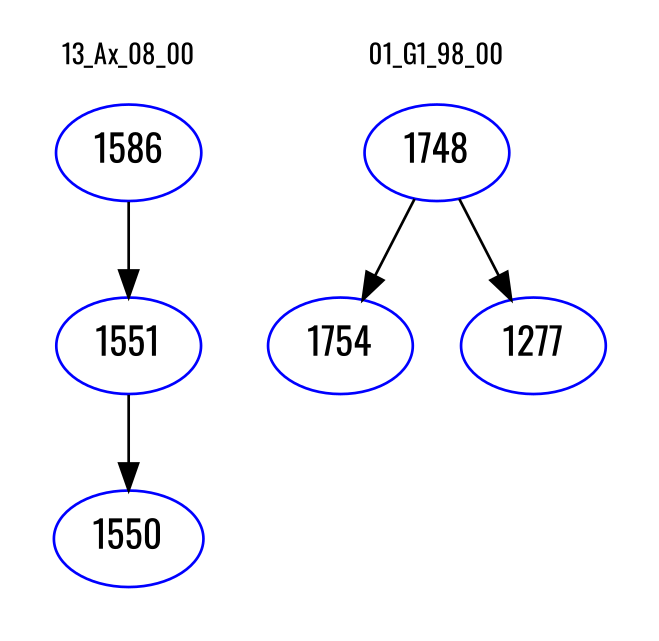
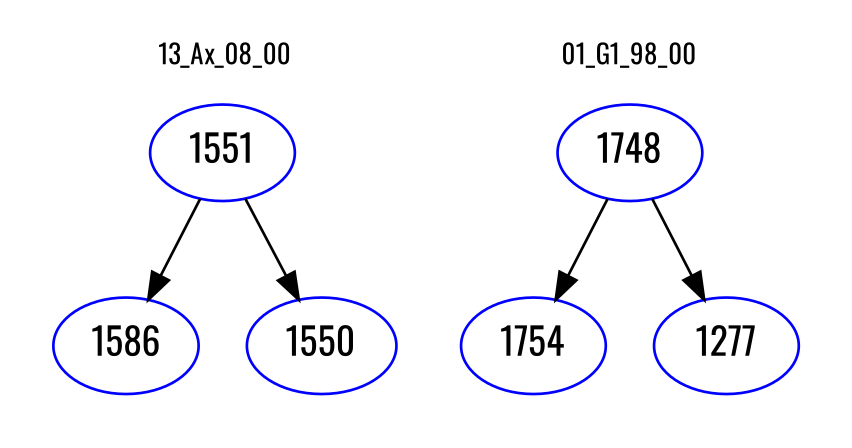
(129, 236) -> (180, 237)
